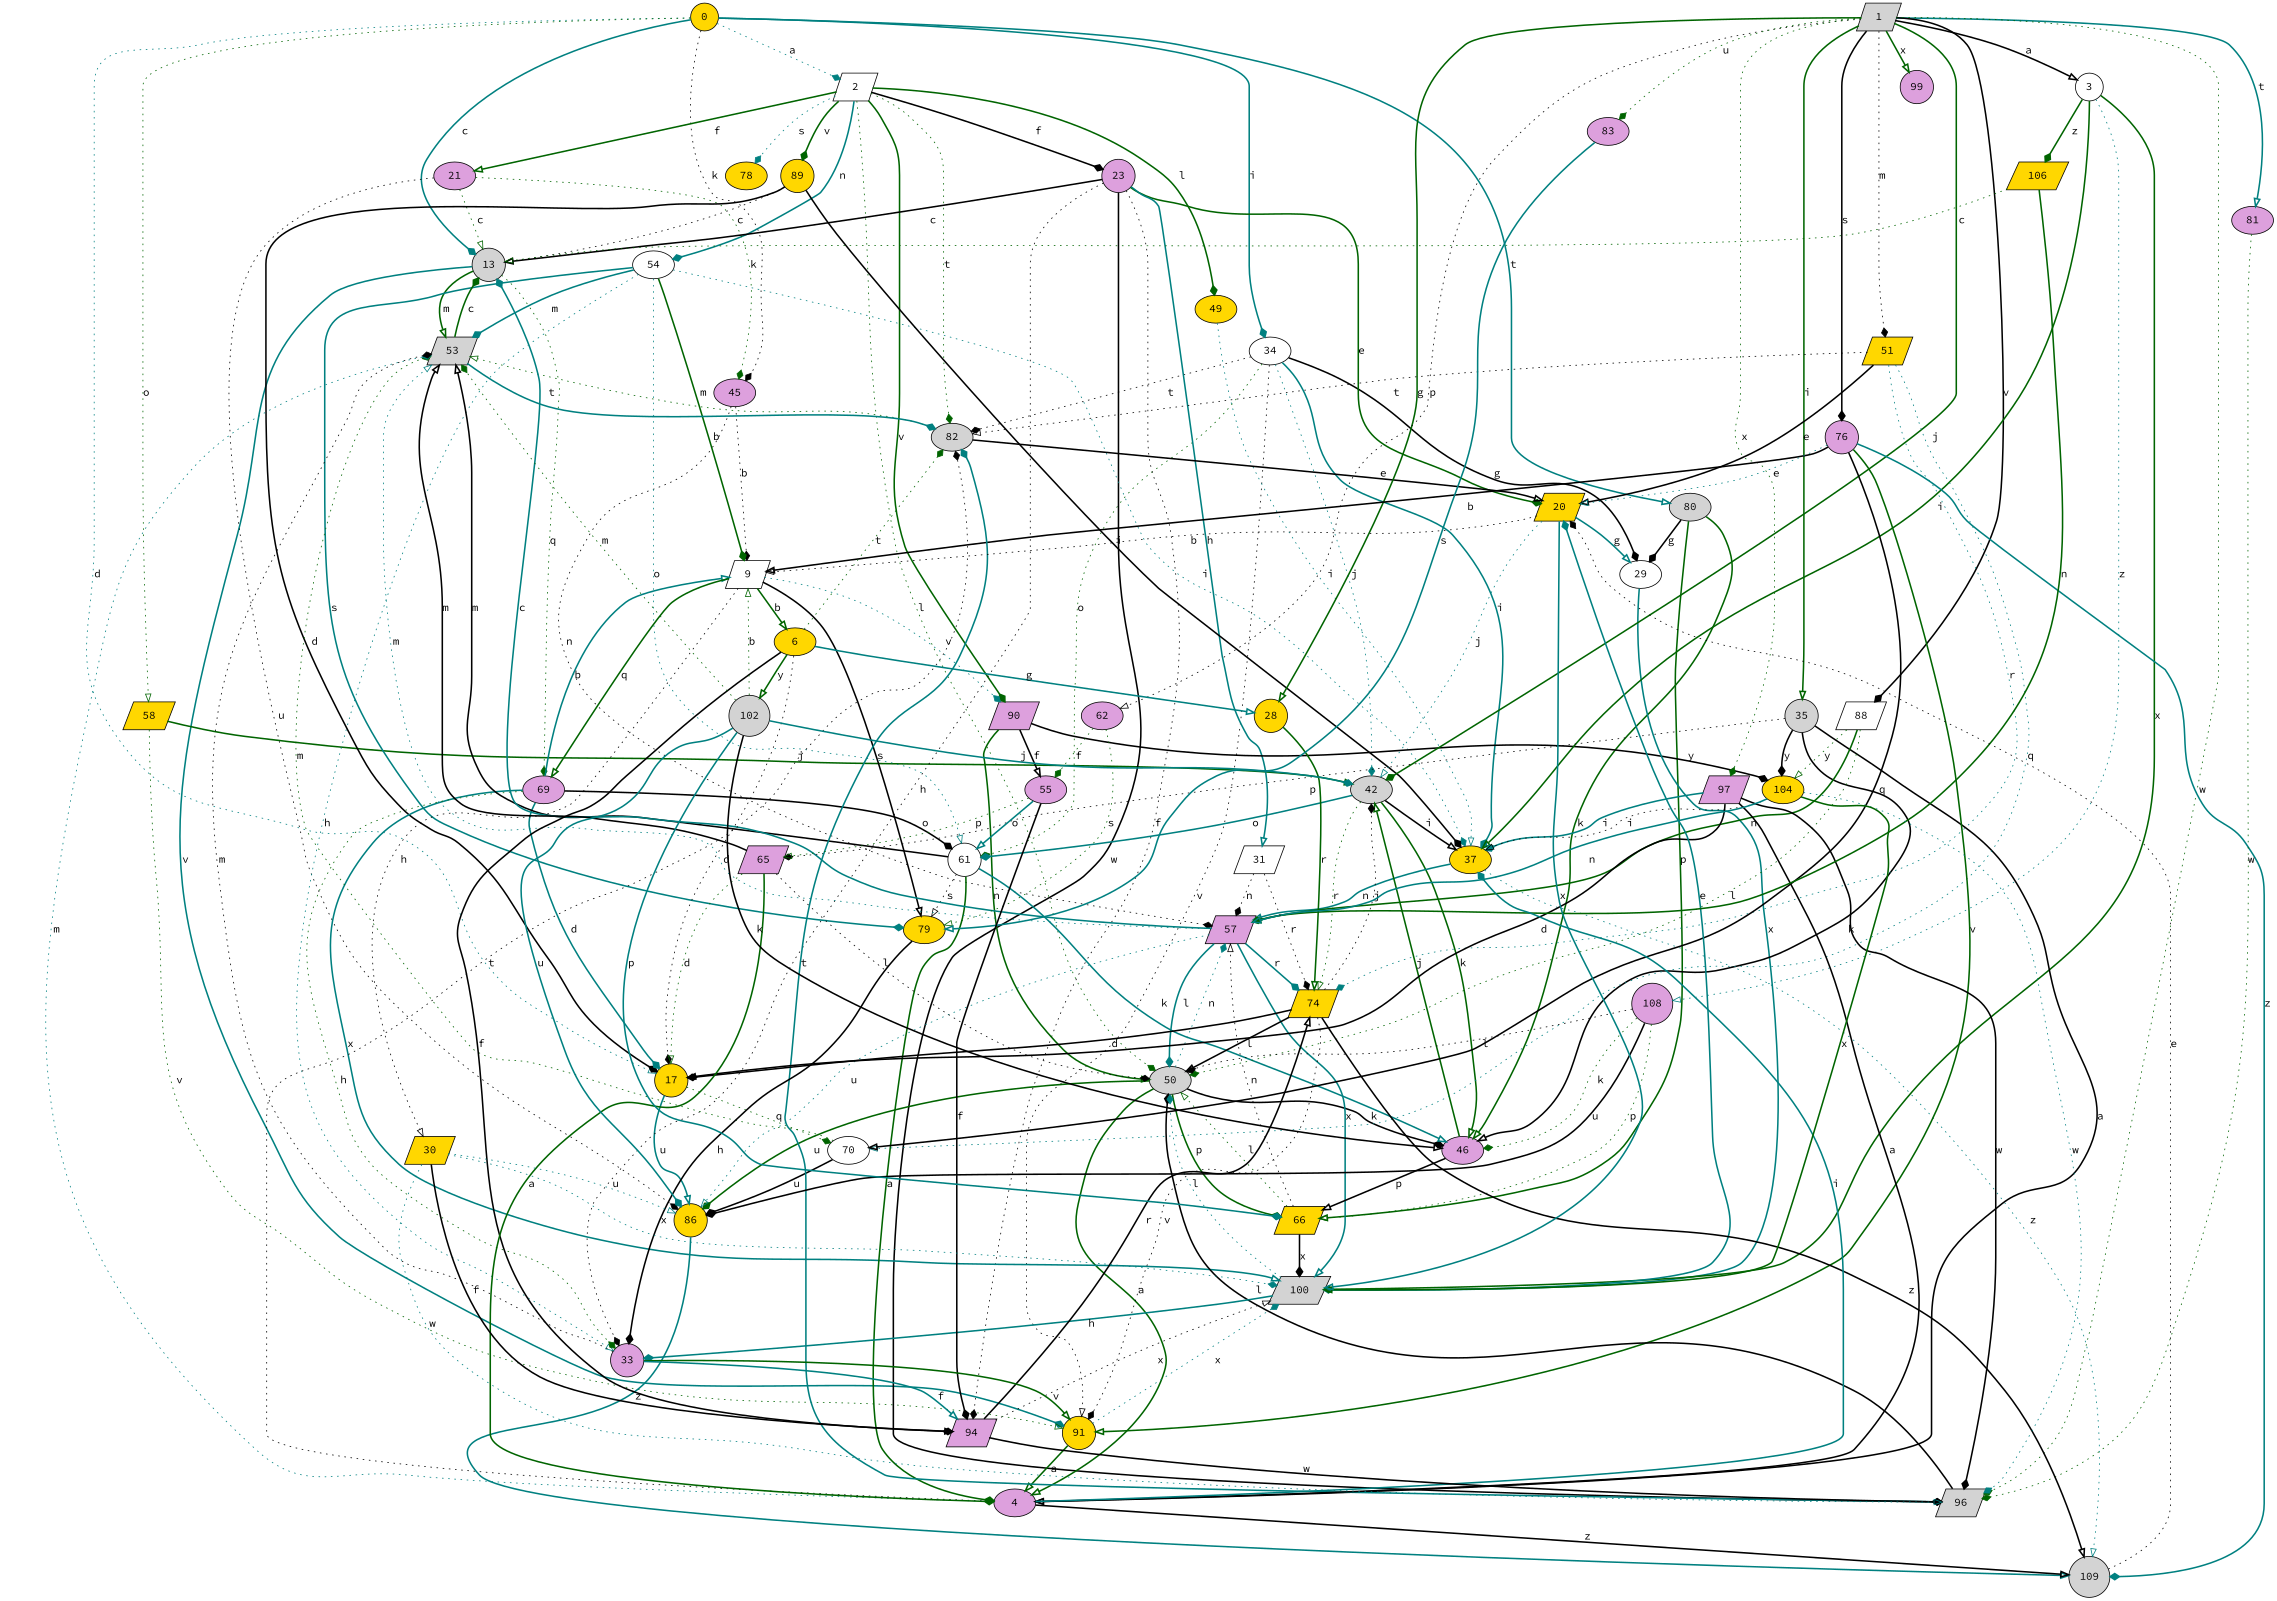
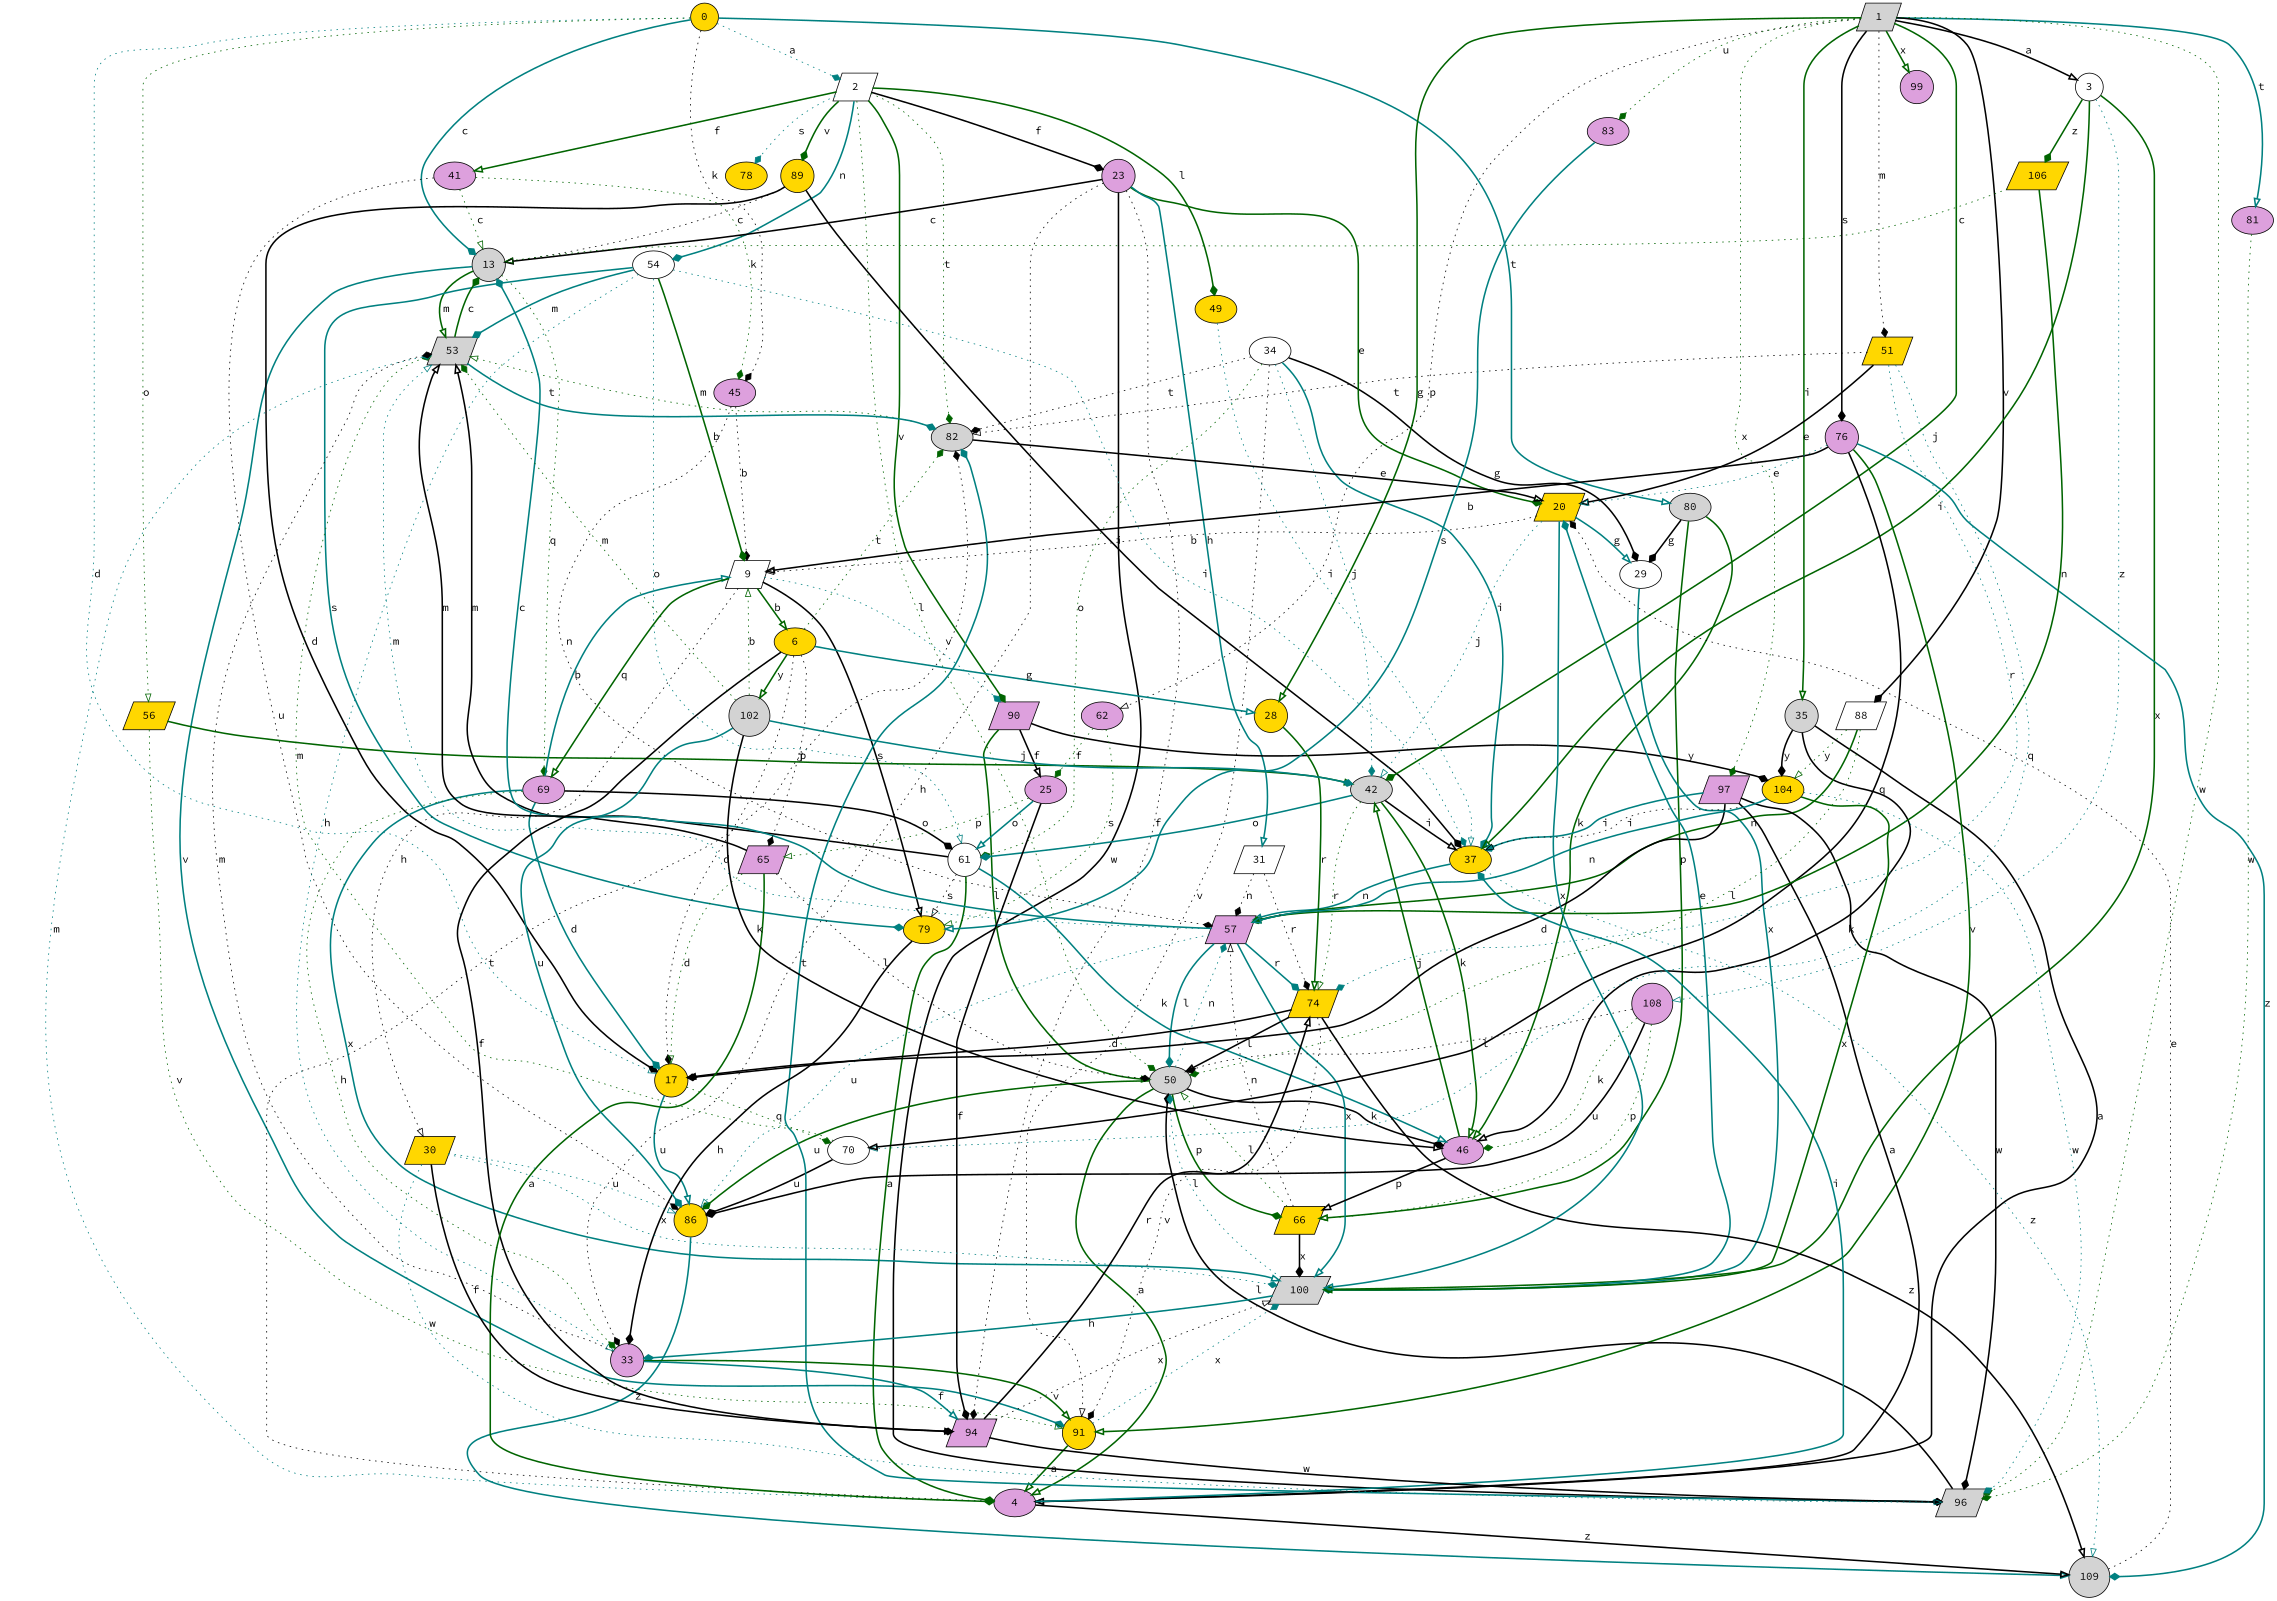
(1111, 42) -> none
(455, 176) -> (455, 176)
(149, 716) -> (149, 716)
(1288, 780) -> (801, 743)
(1046, 790) -> (1046, 790)
(997, 896) -> (997, 896)
(1368, 916) -> none
(753, 1161) -> none
